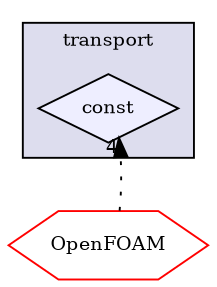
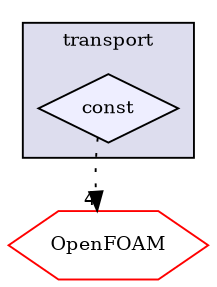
(121, 184) -> (96, 170)
